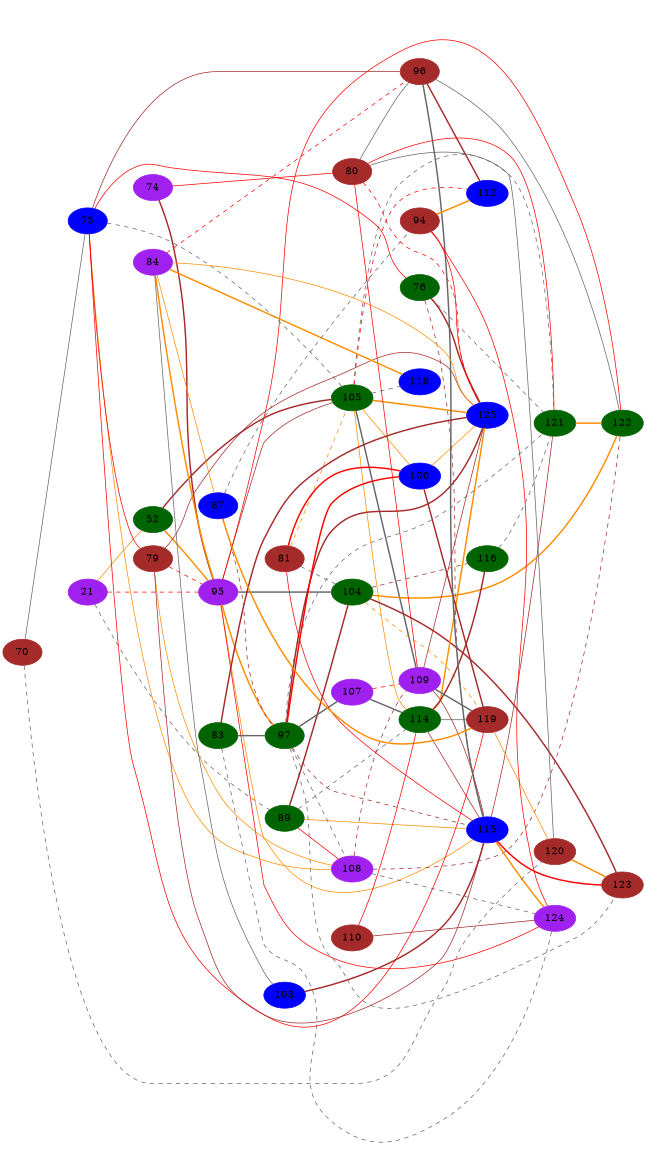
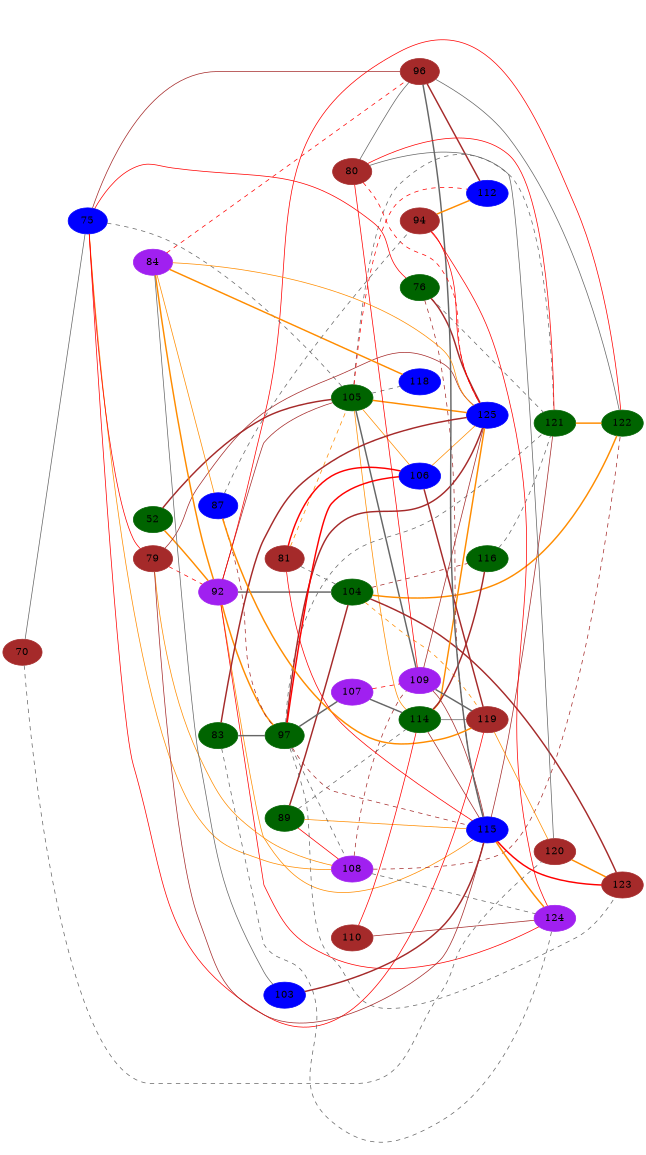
(153, 187) -> none
(88, 592) -> none
(218, 592) -> (218, 592)
